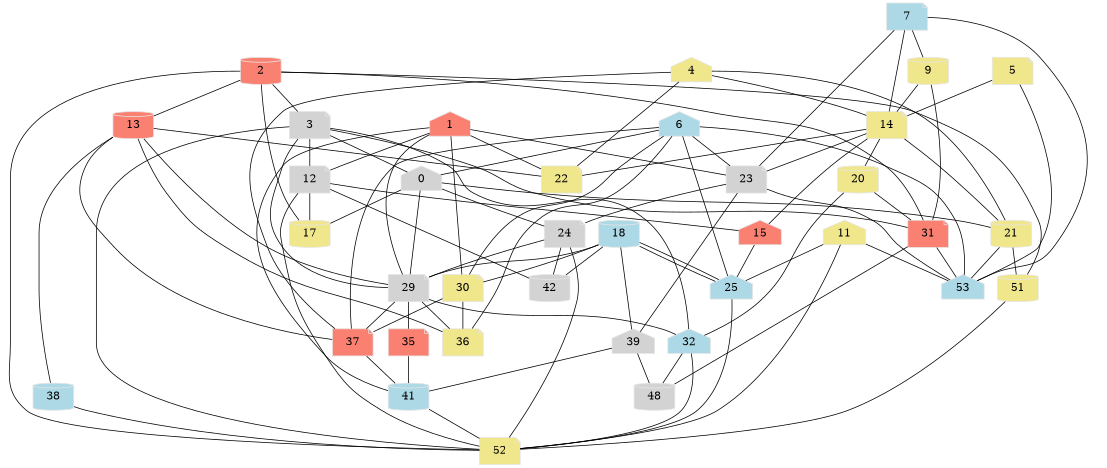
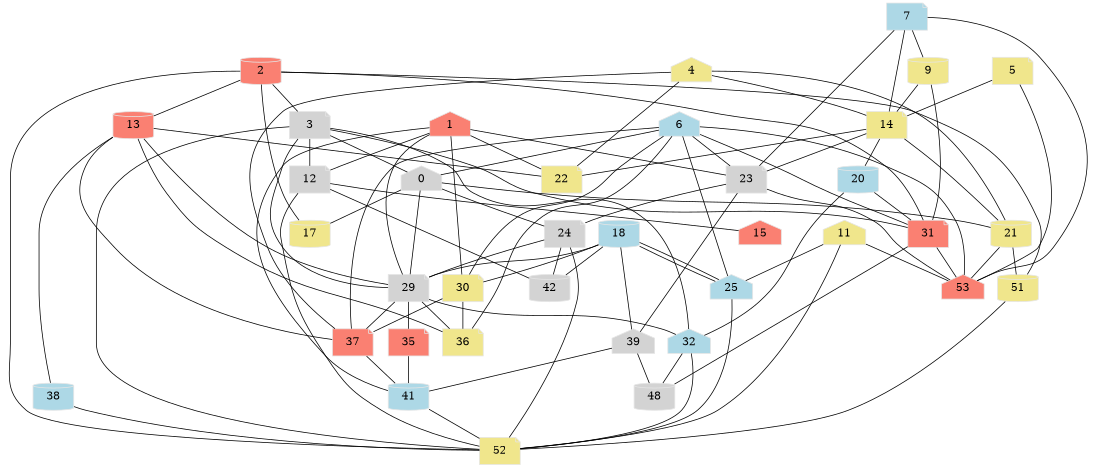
(816, 179) -> none
(858, 179) -> (858, 179)
none -> (803, 180)
(310, 207) -> none
(746, 261) -> none
(963, 288) -> (963, 288)
